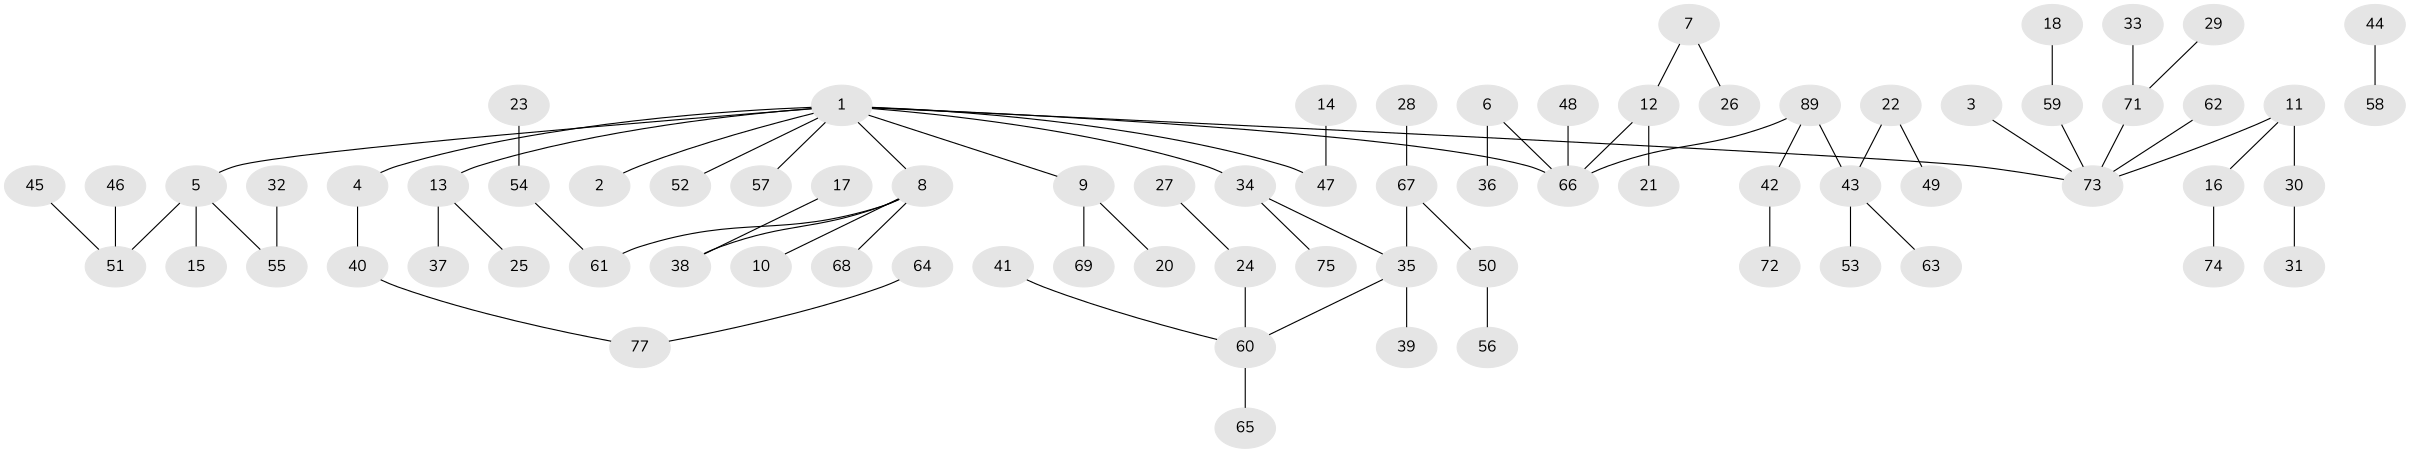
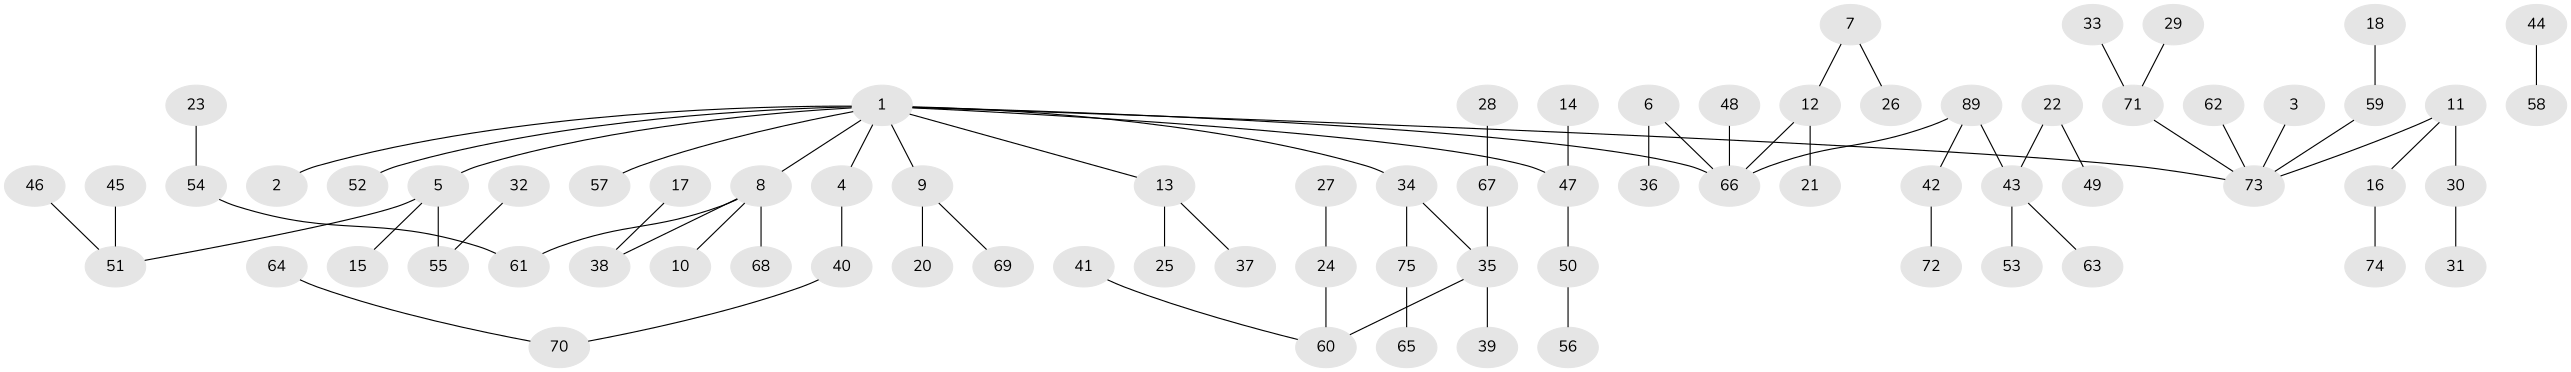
(1447, 226) -> (1568, 227)
(640, 347) -> (559, 347)
(1245, 388) -> (1407, 299)
